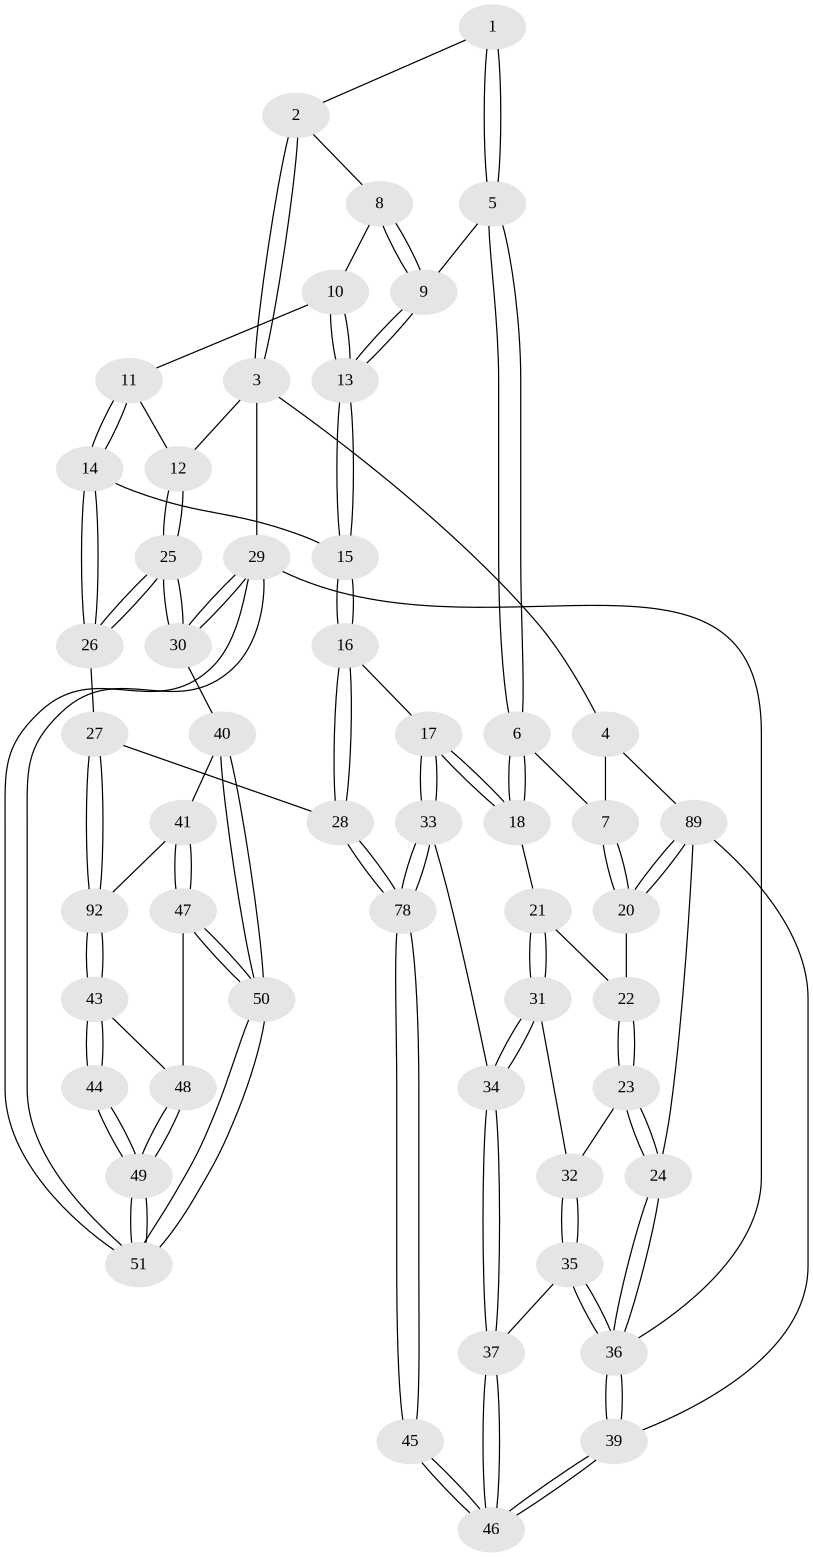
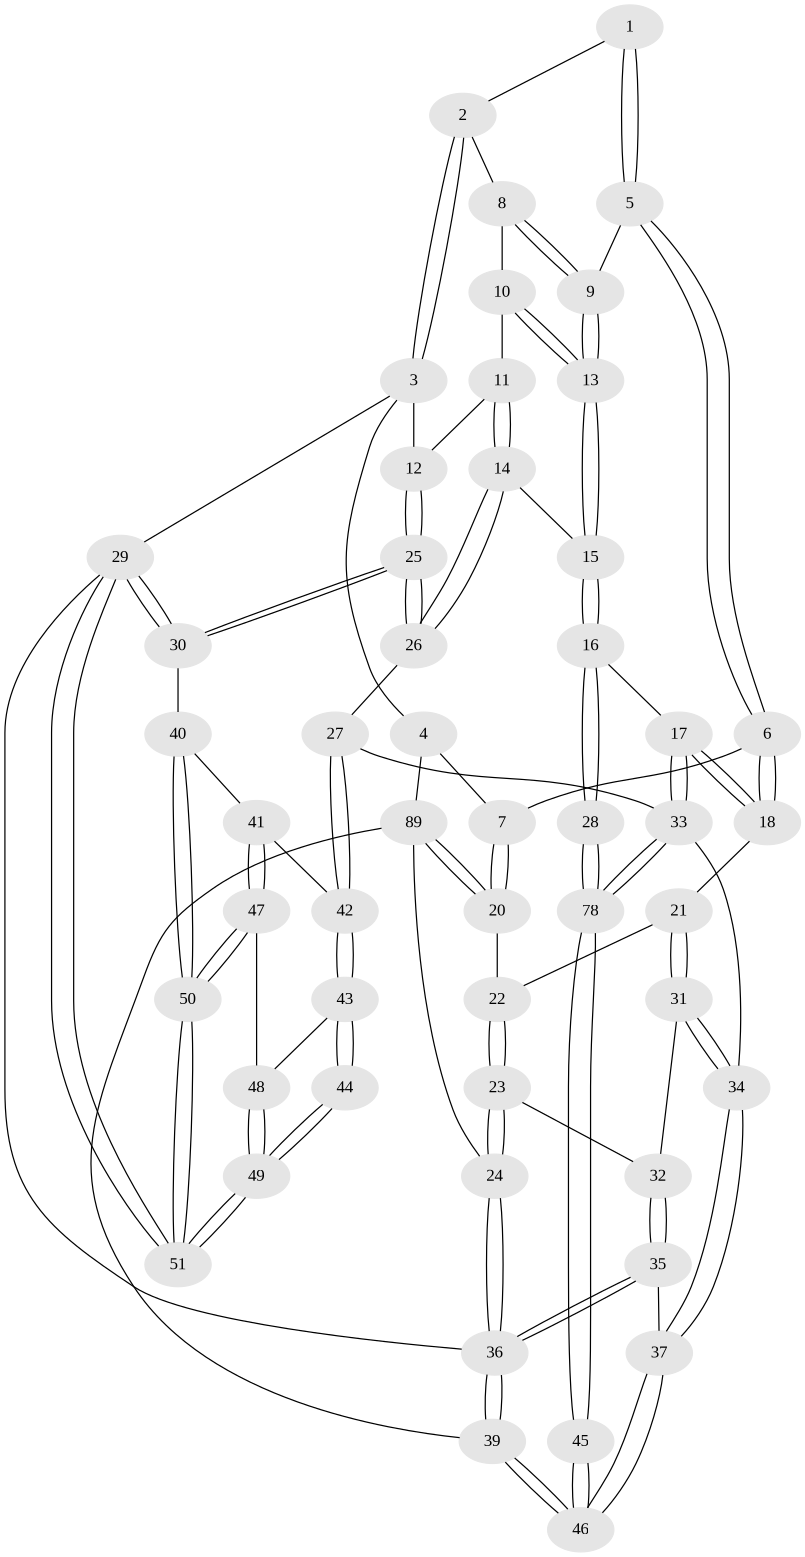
(213, 777) -> (507, 778)
(95, 911) -> (345, 911)
